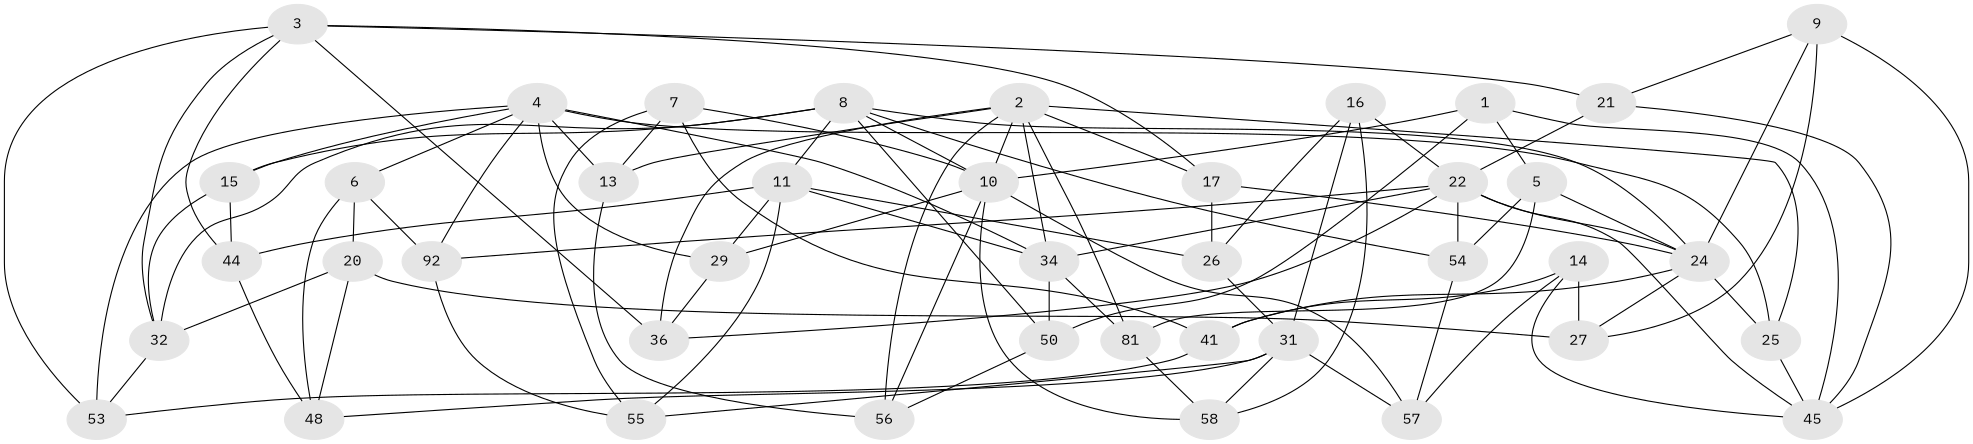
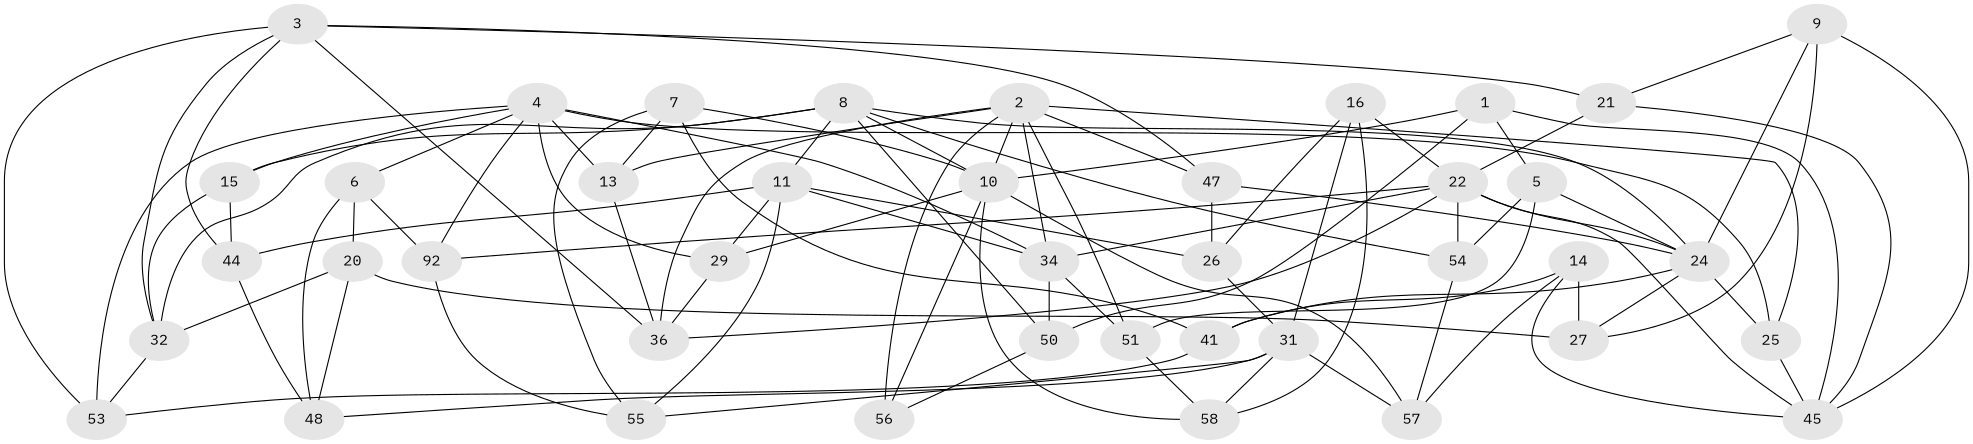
(1212, 182) -> (1212, 182)
(1130, 341) -> (1130, 341)
(654, 381) -> (634, 261)
